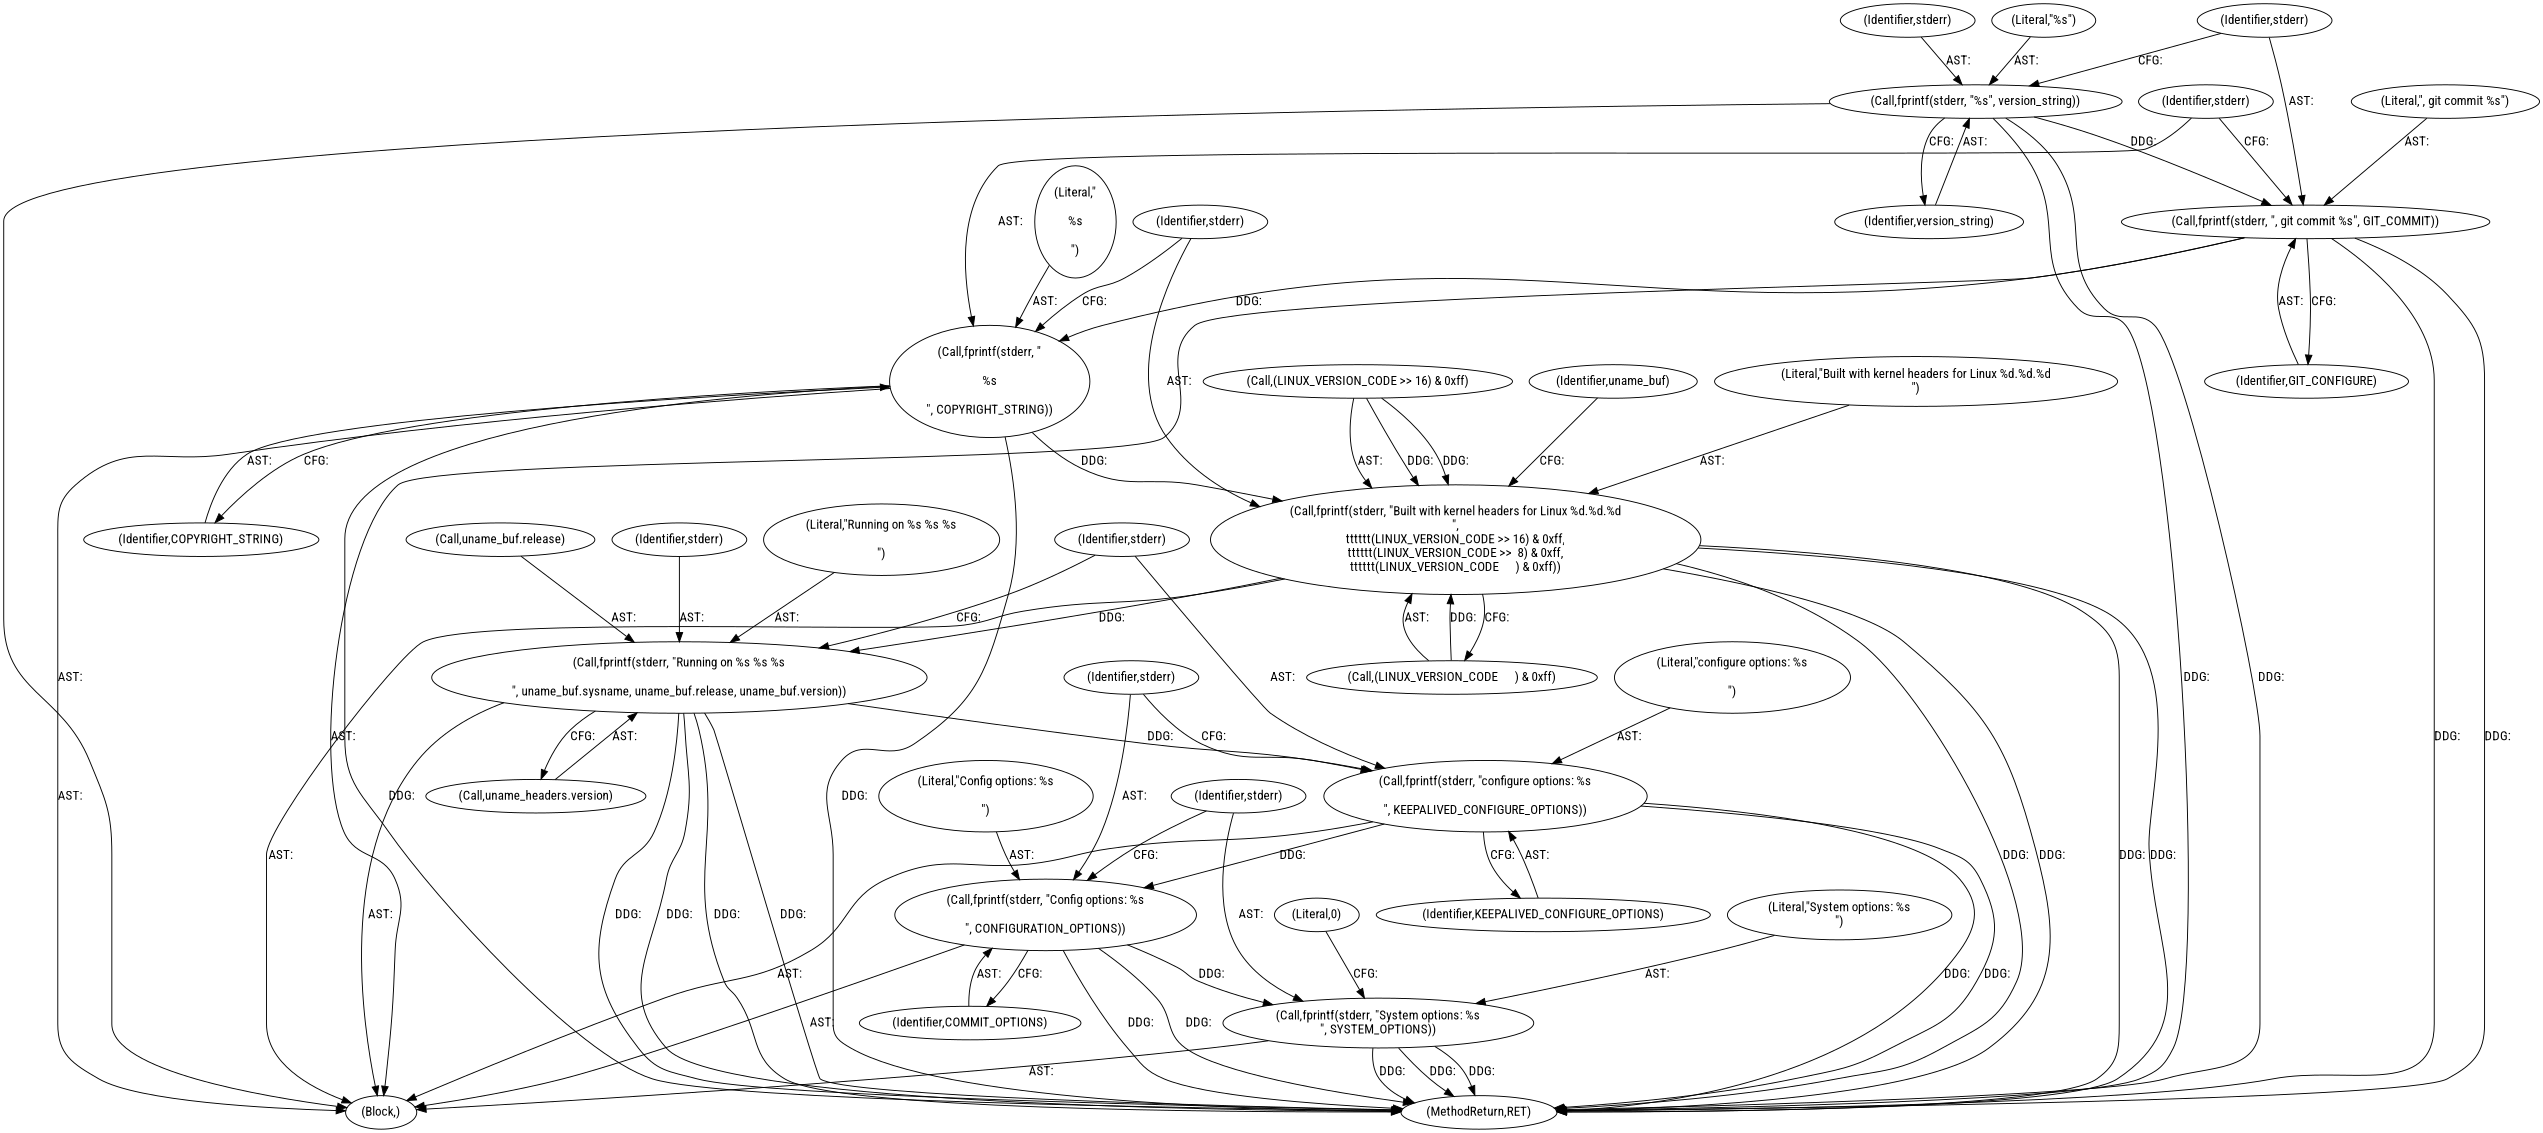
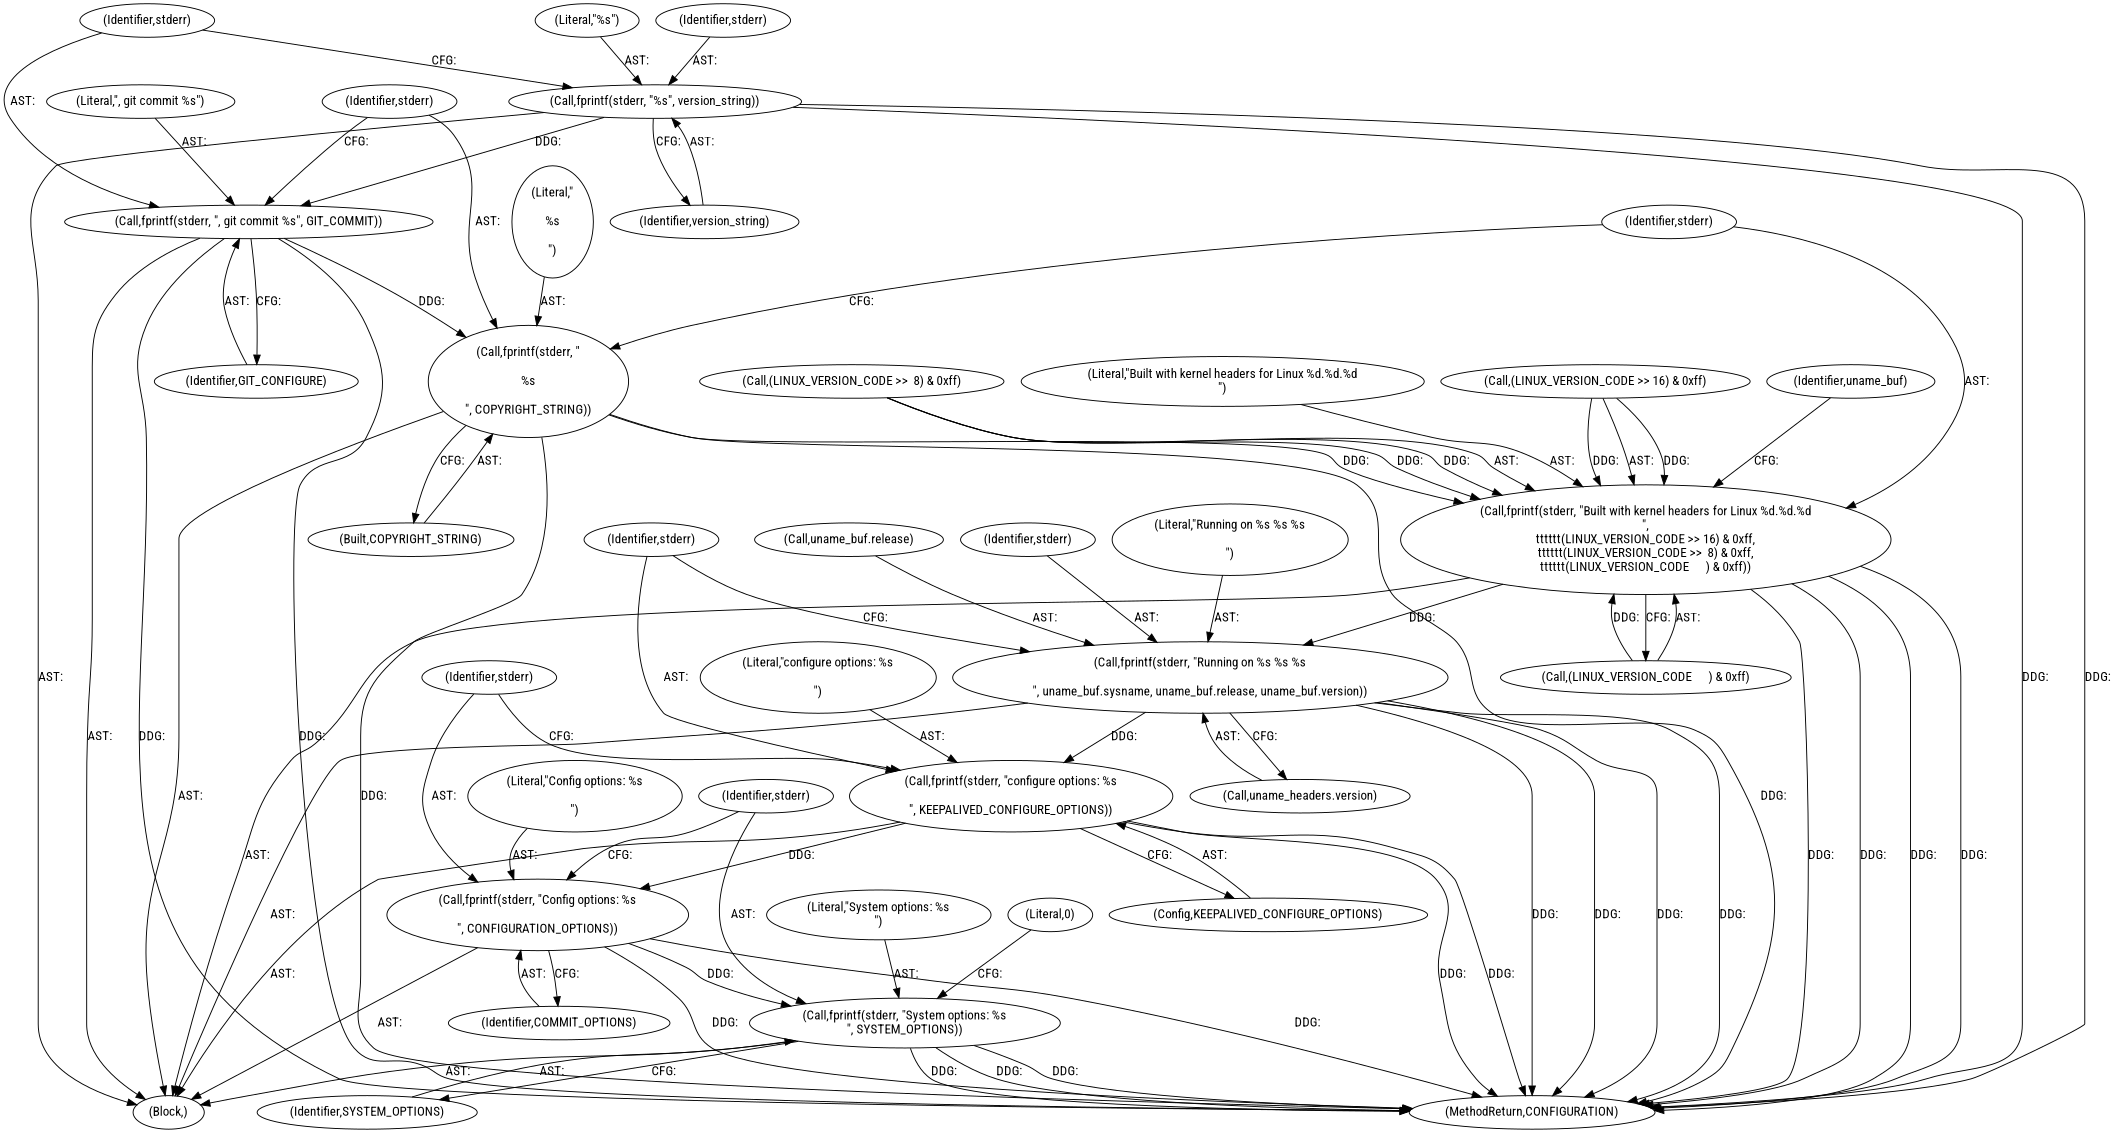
none -> (852, 381)
(201, 540) -> (411, 540)
(1543, 915) -> (1268, 915)
none -> (367, 1112)
(1479, 1112) -> (1532, 1112)
